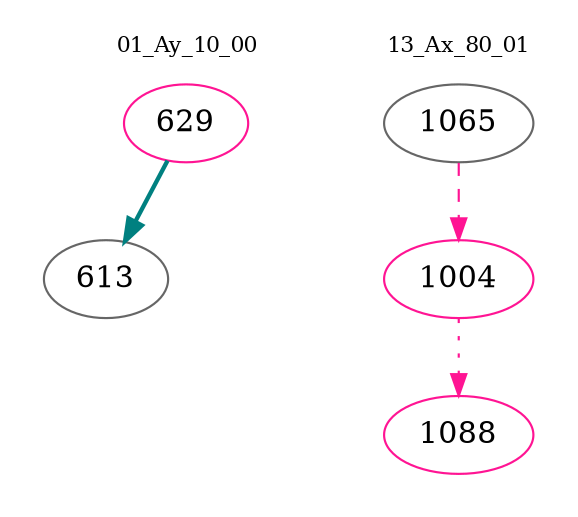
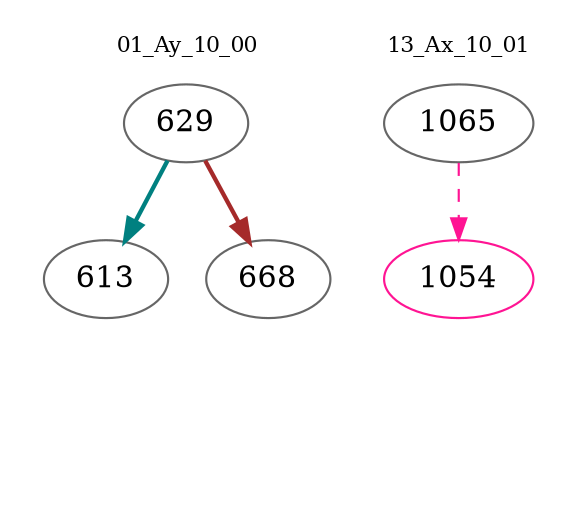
(459, 47) -> (459, 47)
(186, 123) -> (186, 123)
none -> (268, 279)
(459, 279) -> (459, 279)
(459, 435) -> none
